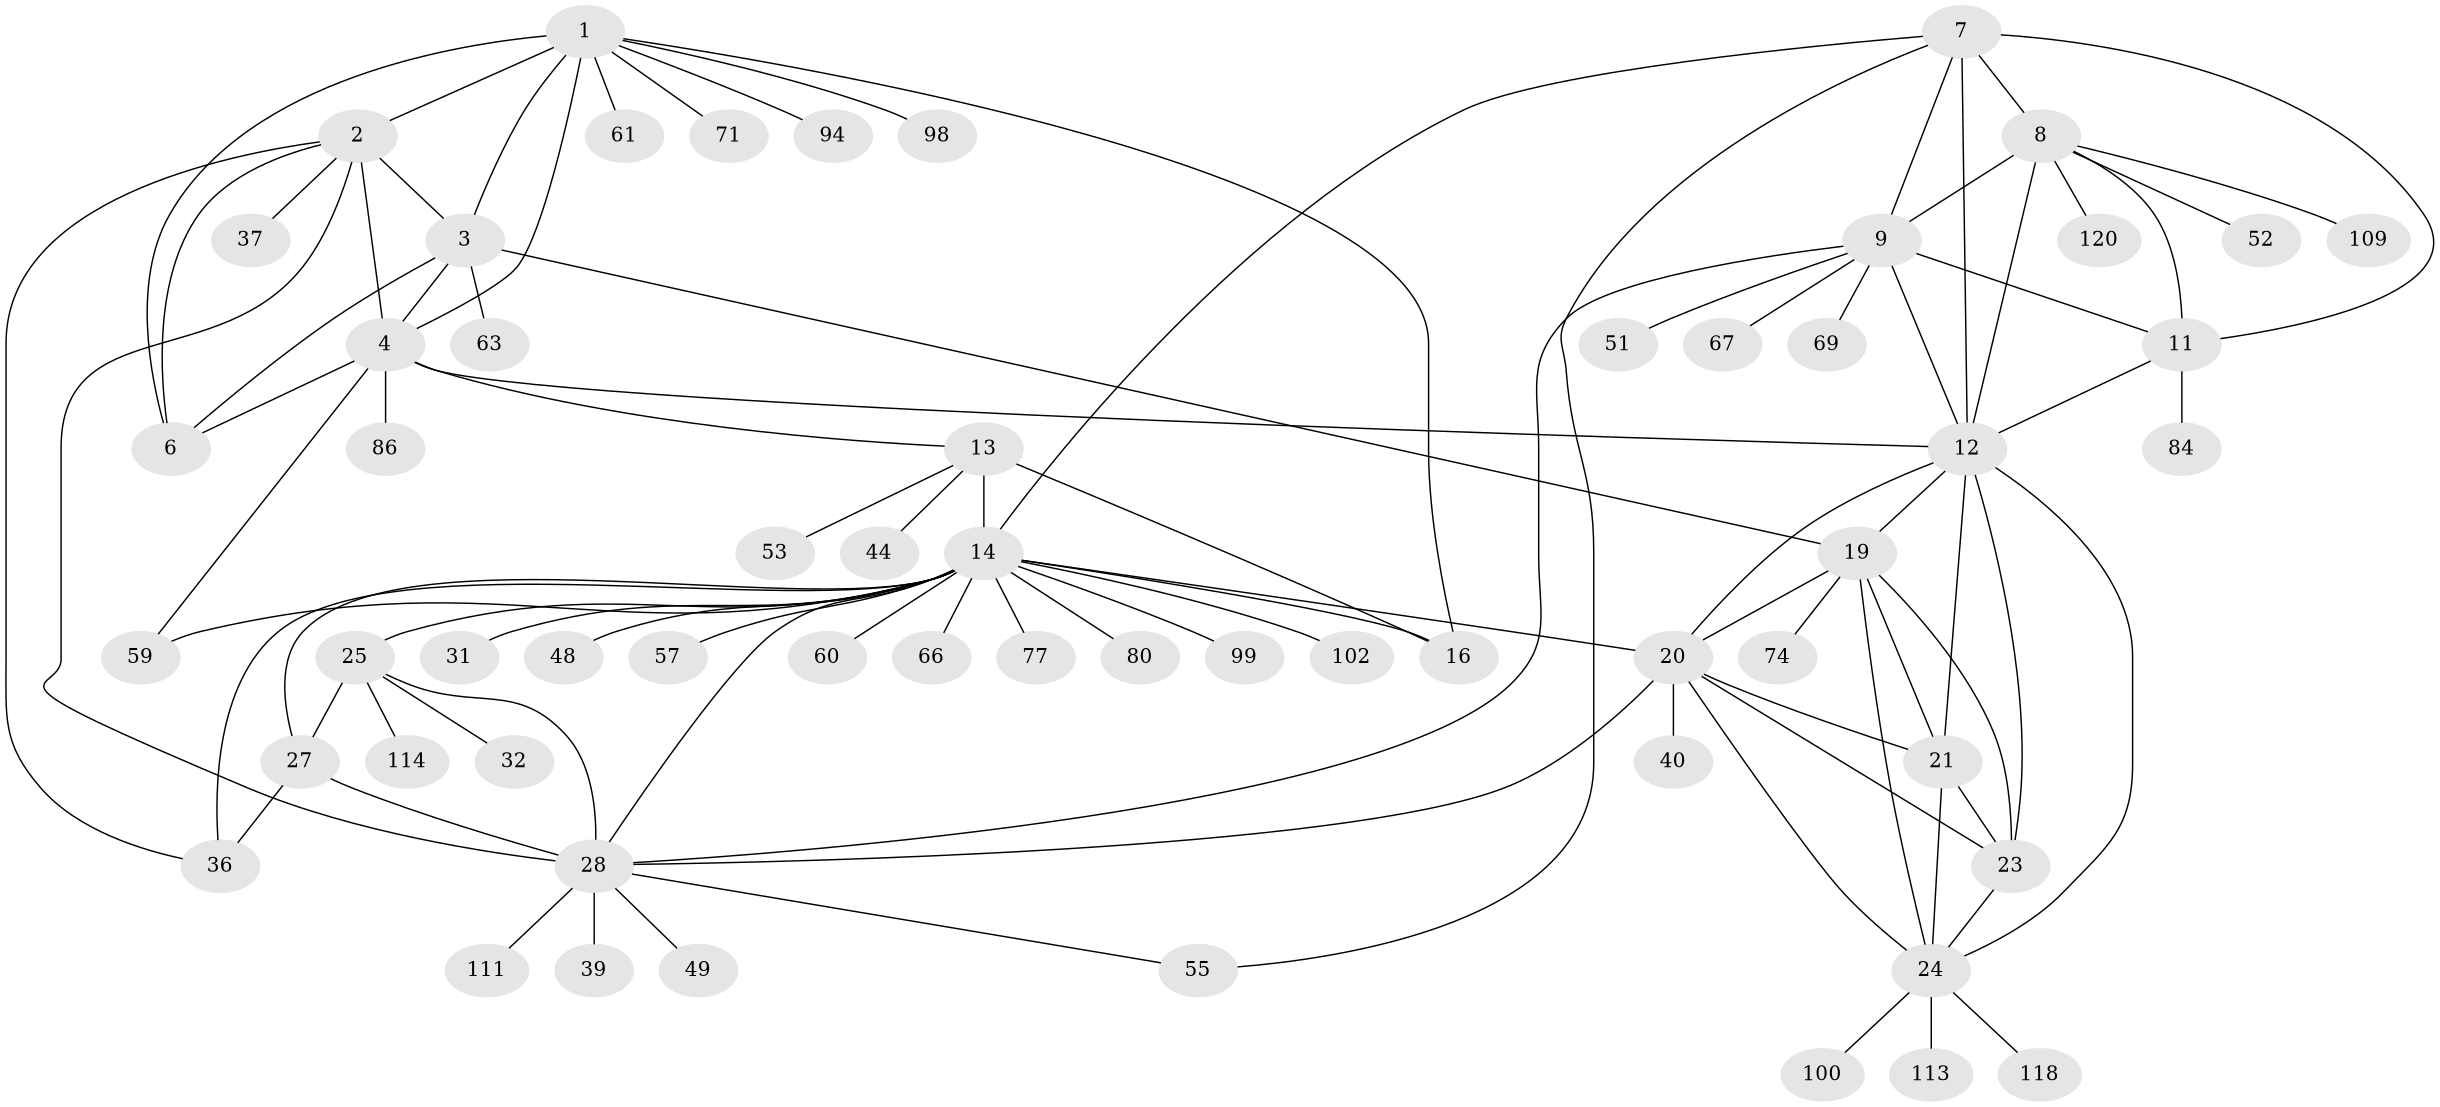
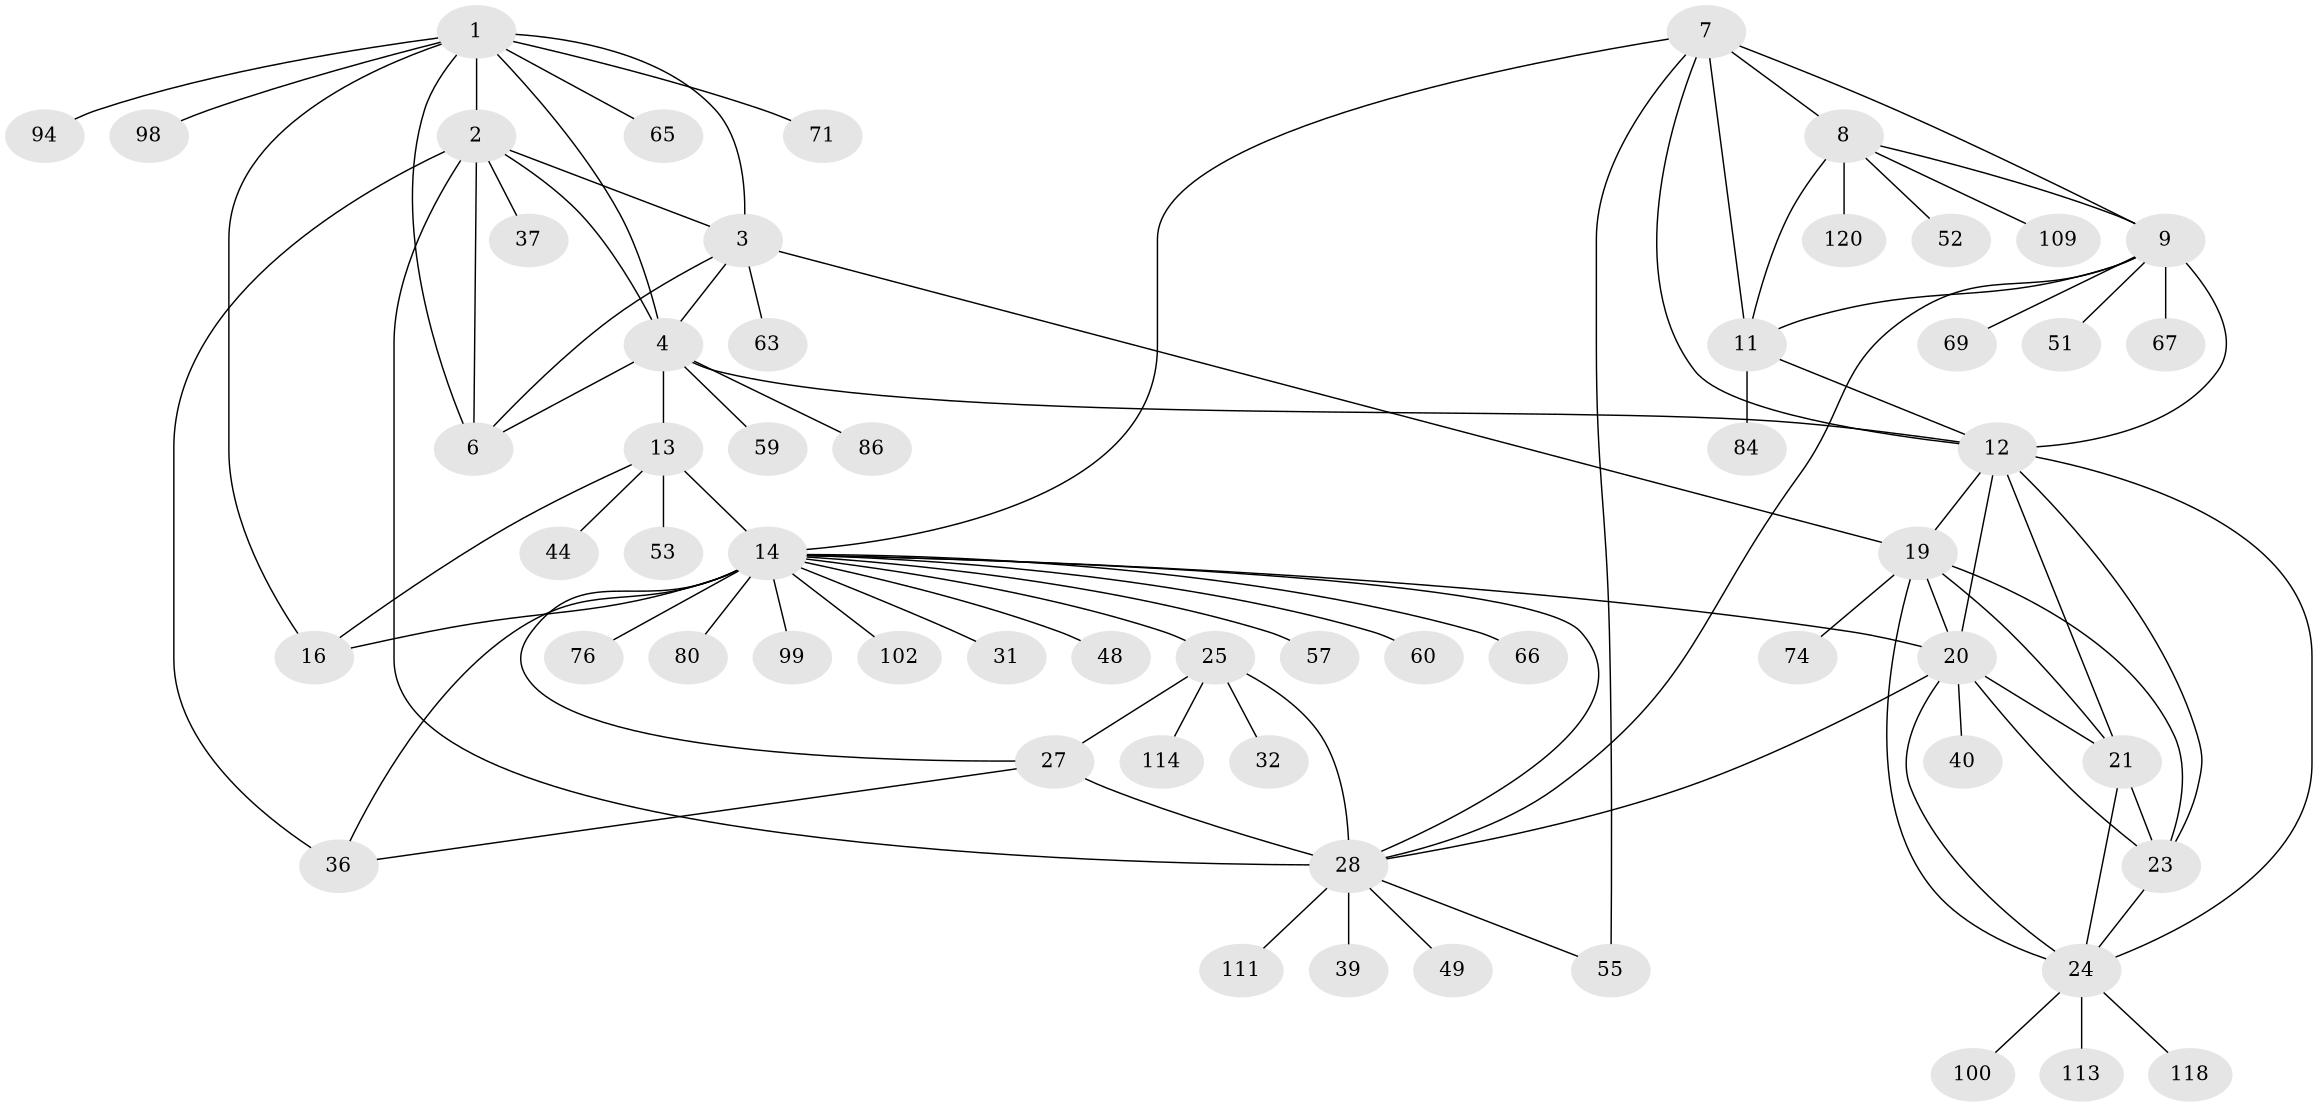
(625, 136) -> (663, 136)
(2004, 293) -> none
(484, 604) -> none
(1036, 658) -> (584, 658)
